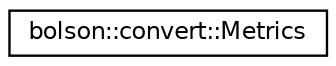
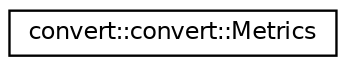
(168, 33) -> (173, 33)
